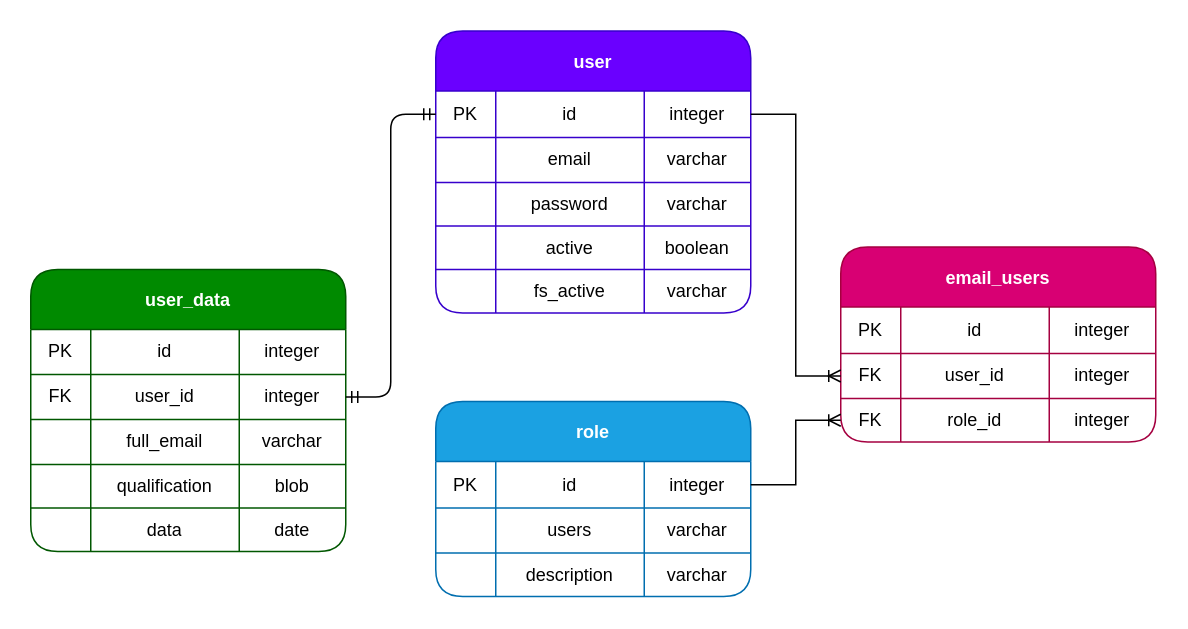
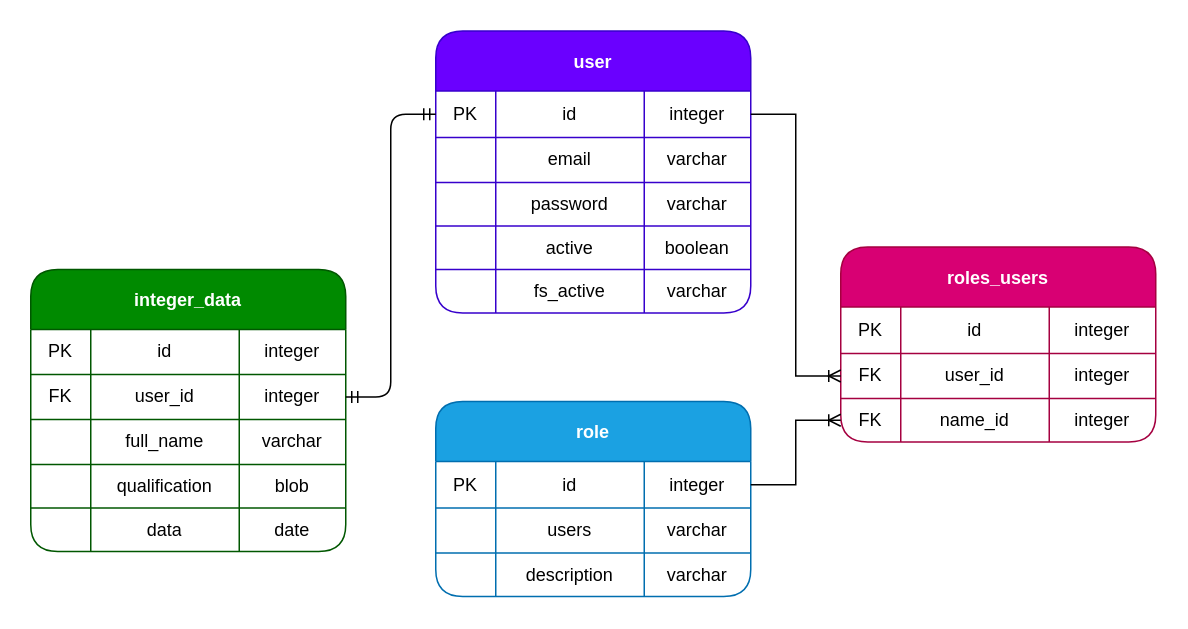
(998, 278) -> (998, 278)
(188, 300) -> (188, 300)
(975, 421) -> (975, 421)
(165, 442) -> (165, 442)
